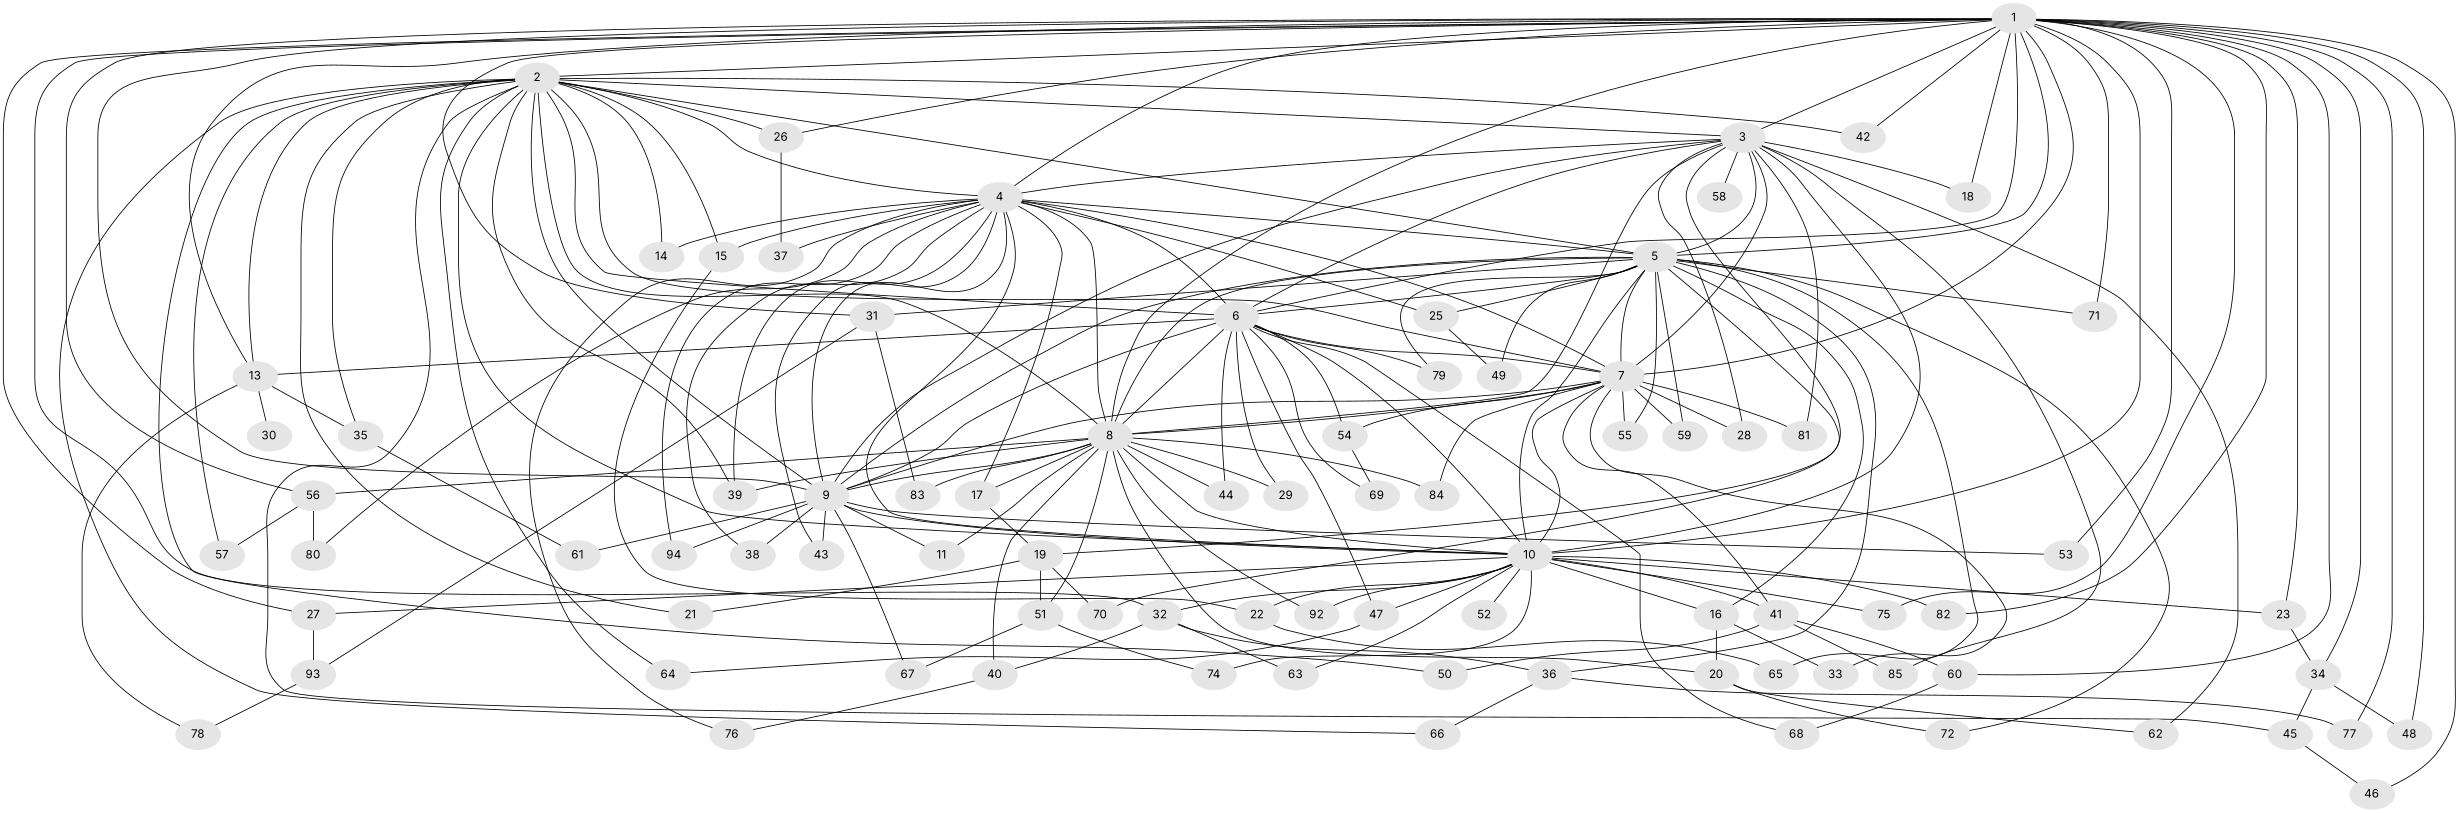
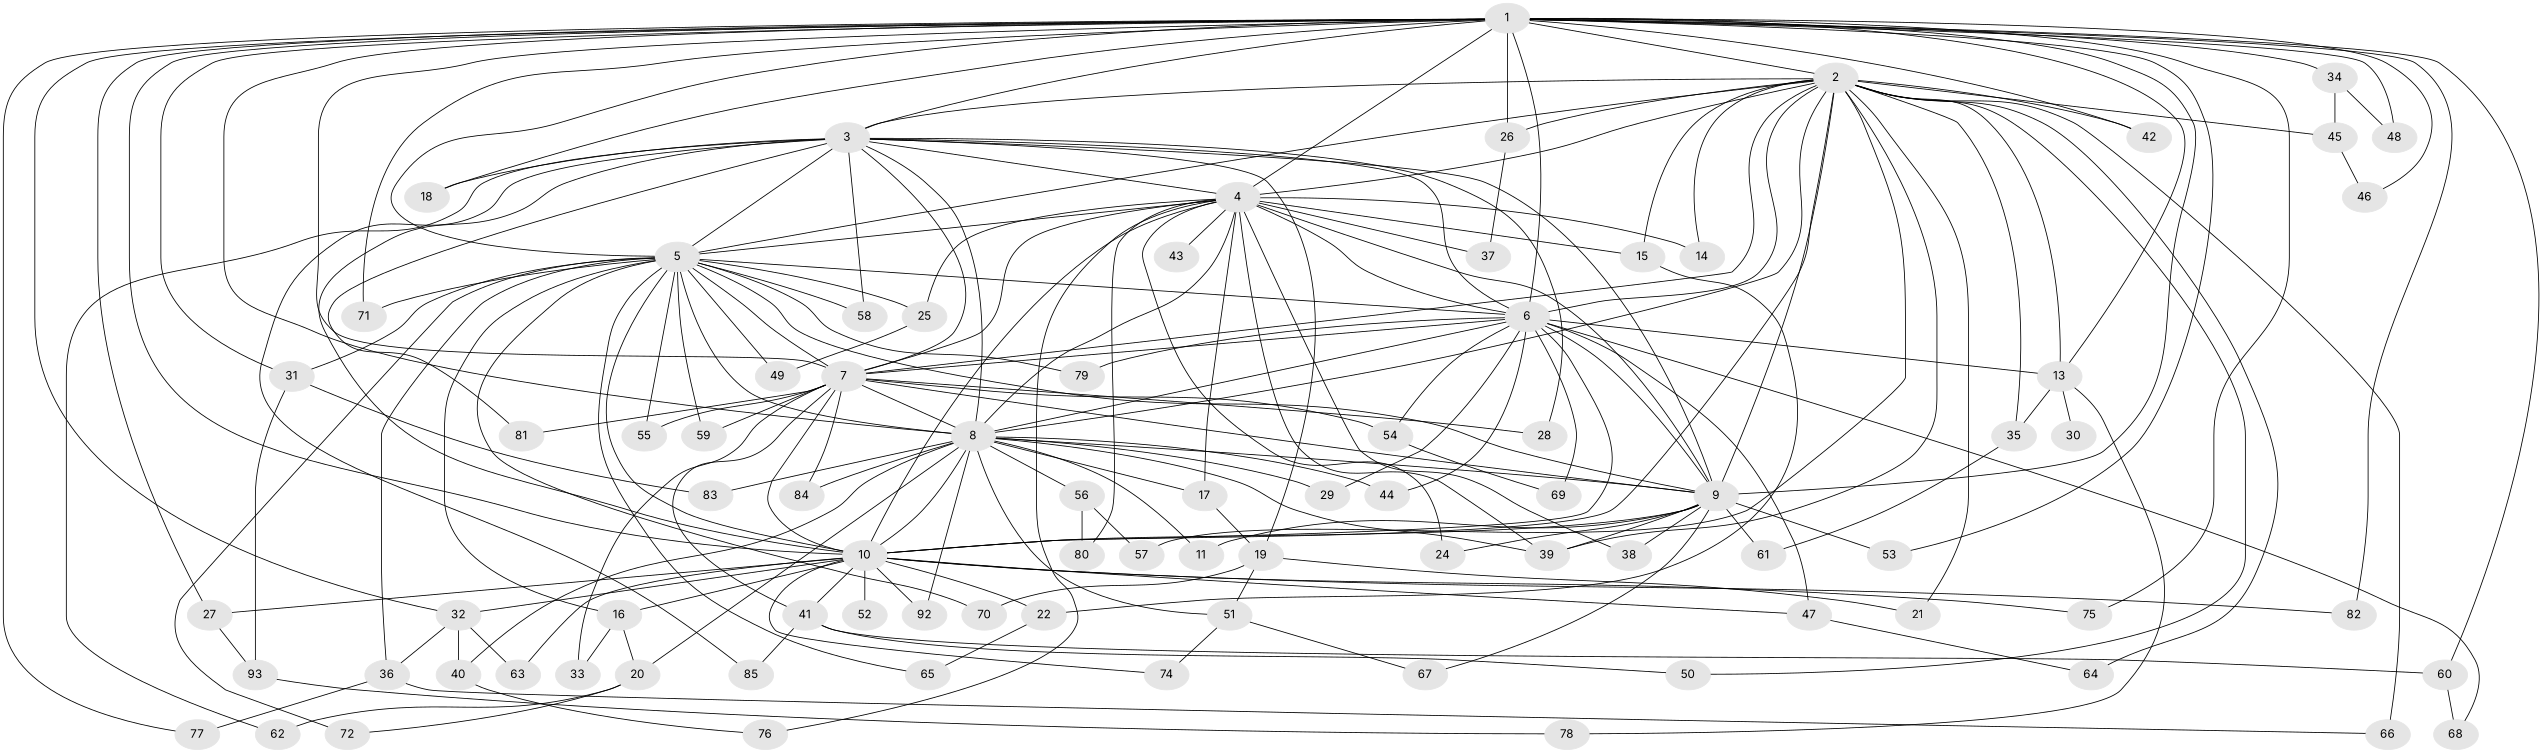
(639, 29) -> none
none -> (777, 285)
(824, 529) -> (1633, 528)
(674, 556) -> (1443, 556)
(2284, 615) -> none
